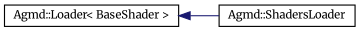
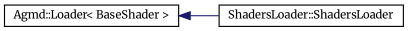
(287, 16) -> (311, 16)
